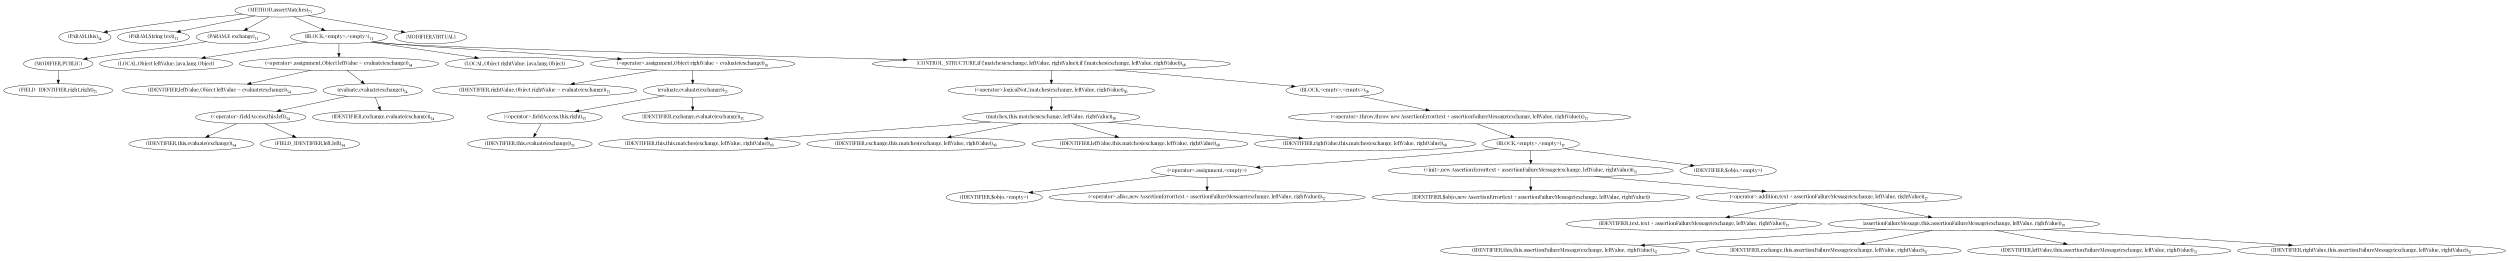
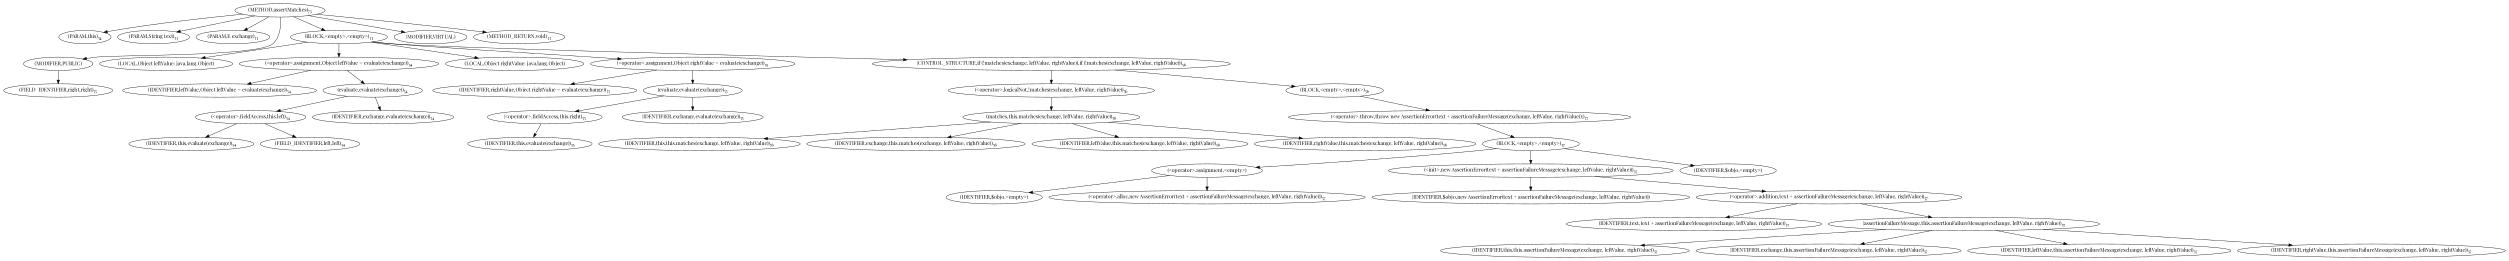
none -> (519, 37)
(147, 50) -> (195, 54)
